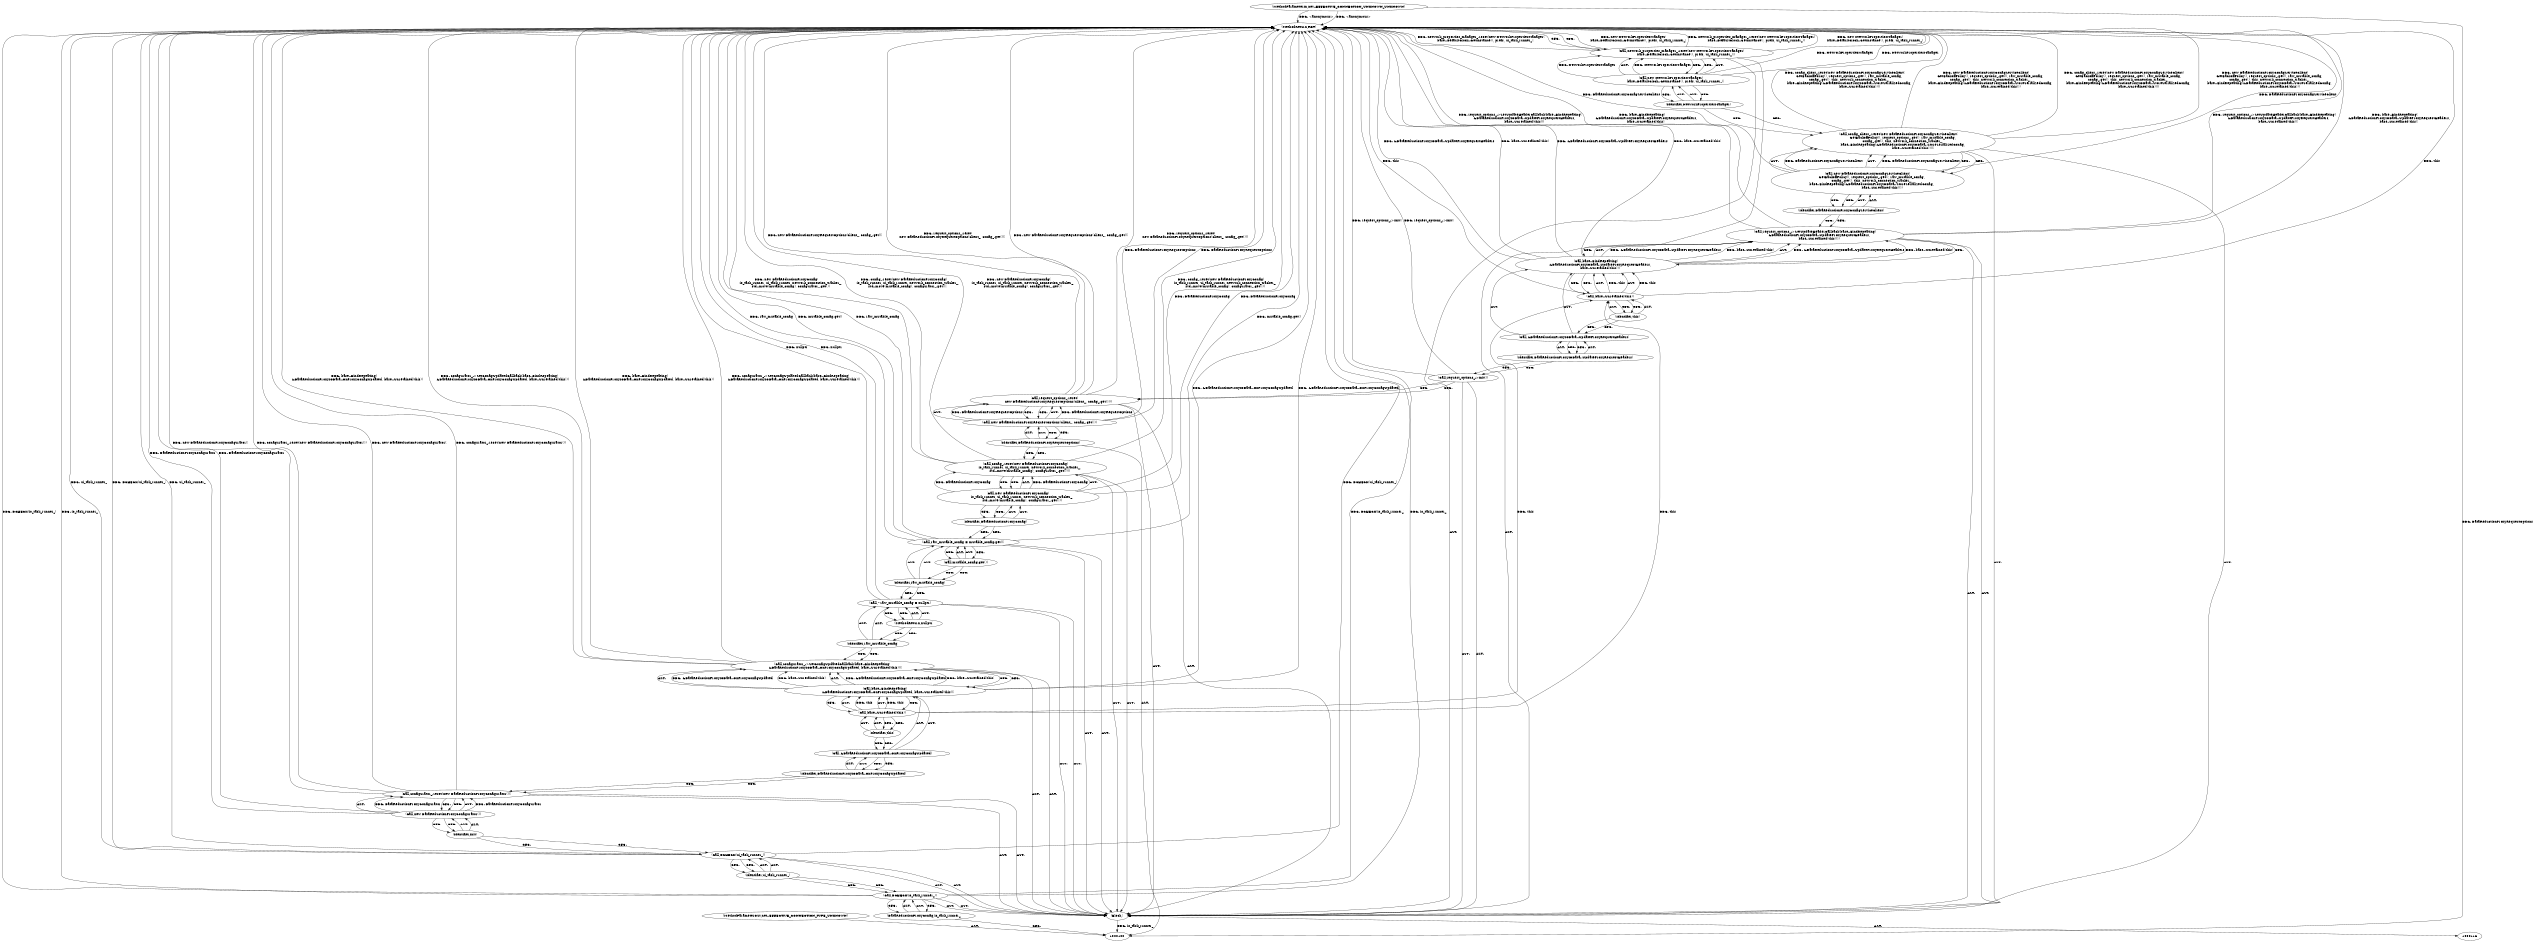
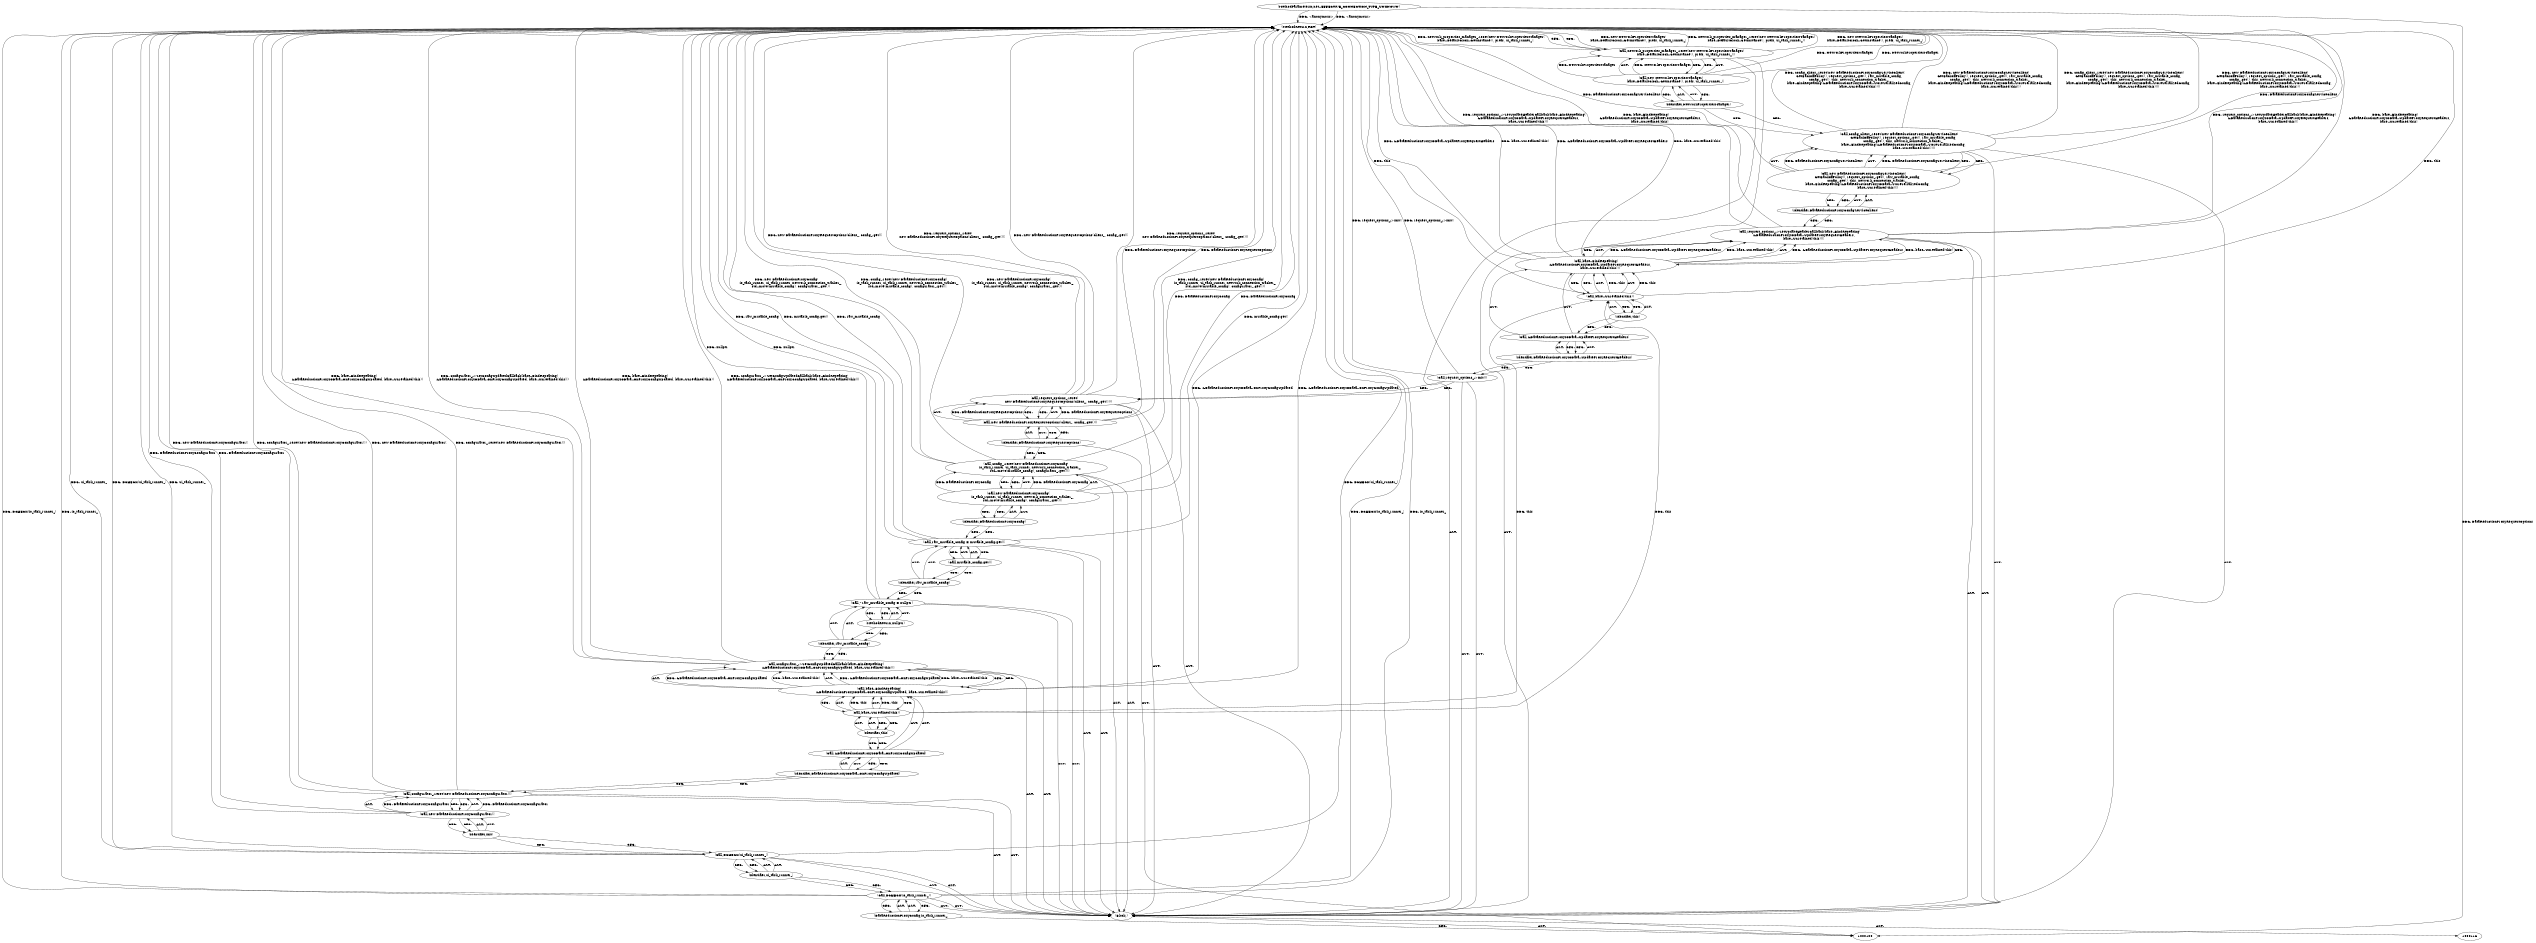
(1339, 7) -> (1339, 7)
(786, 916) -> none
(1135, 926) -> (1543, 926)
